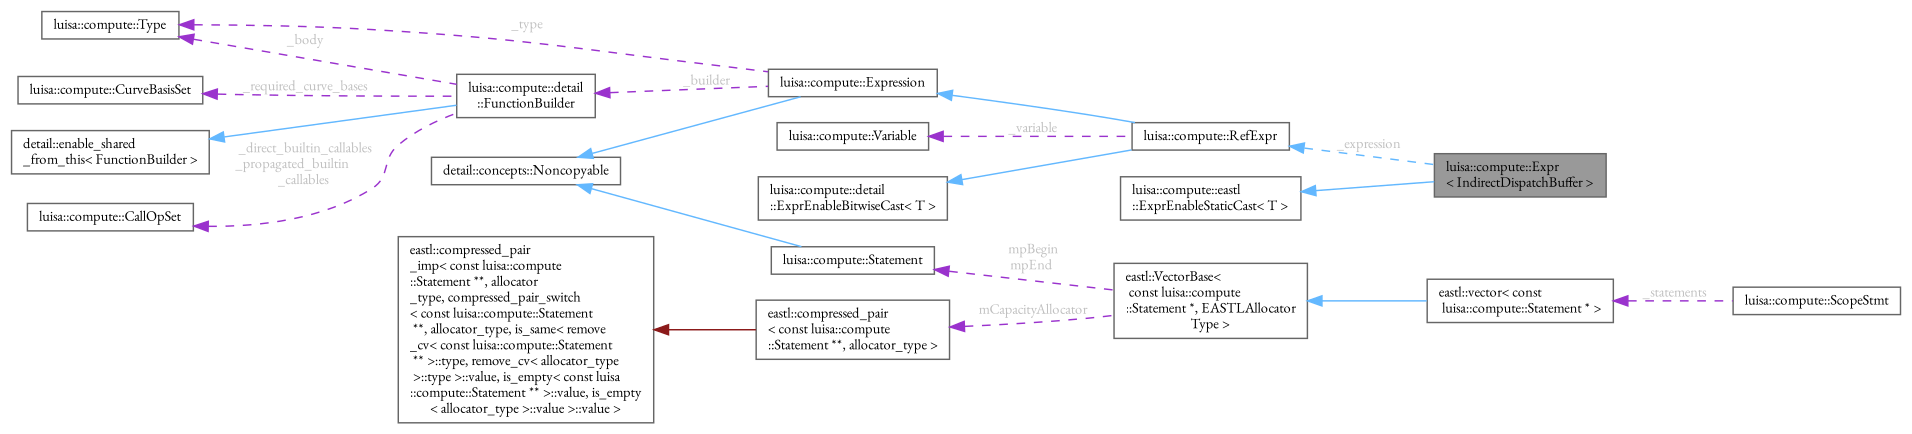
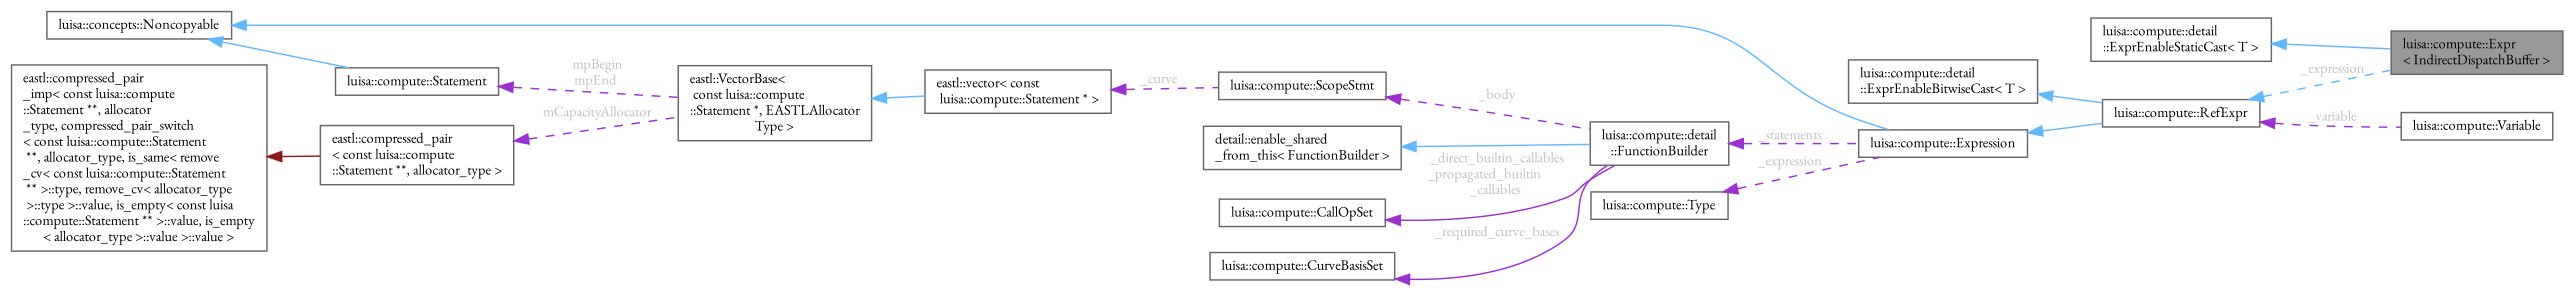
(526, 25) -> (1789, 162)
(325, 62) -> (1496, 113)
(705, 81) -> (1789, 136)
(337, 96) -> (1533, 258)
(1038, 136) -> (2338, 126)
(526, 171) -> (139, 25)
(1211, 198) -> (2181, 40)
(349, 201) -> (1513, 212)
(1673, 293) -> (1157, 79)
